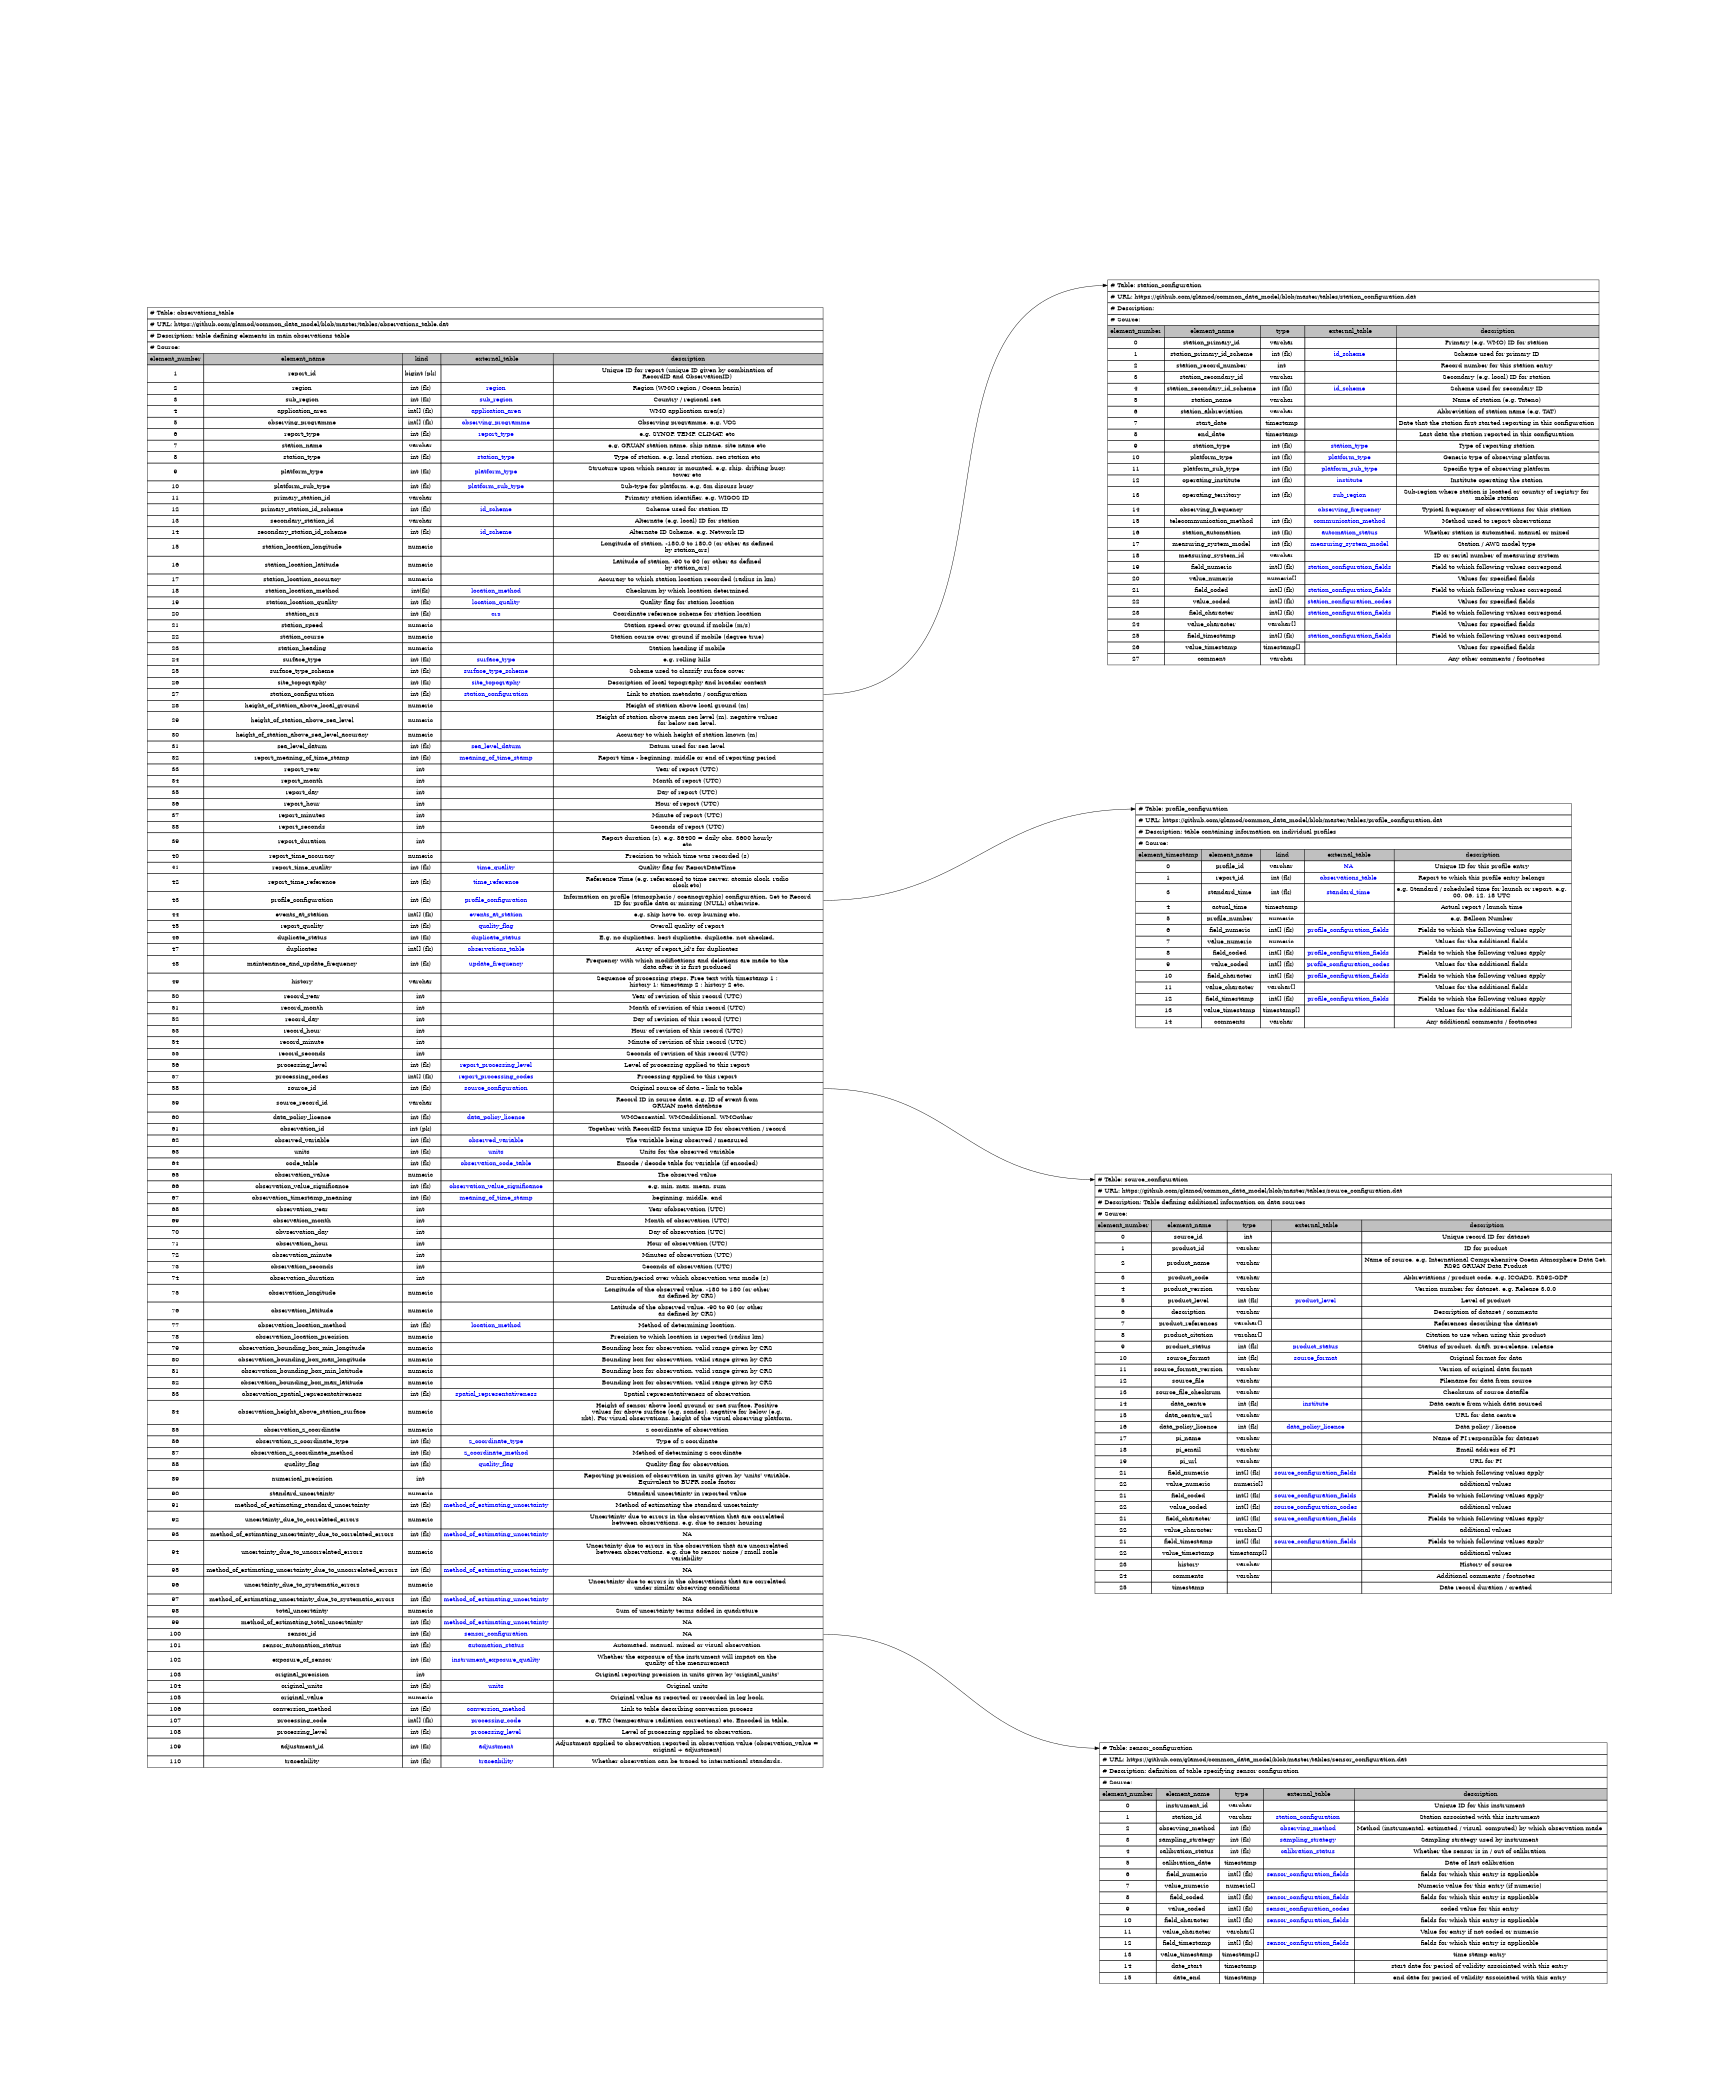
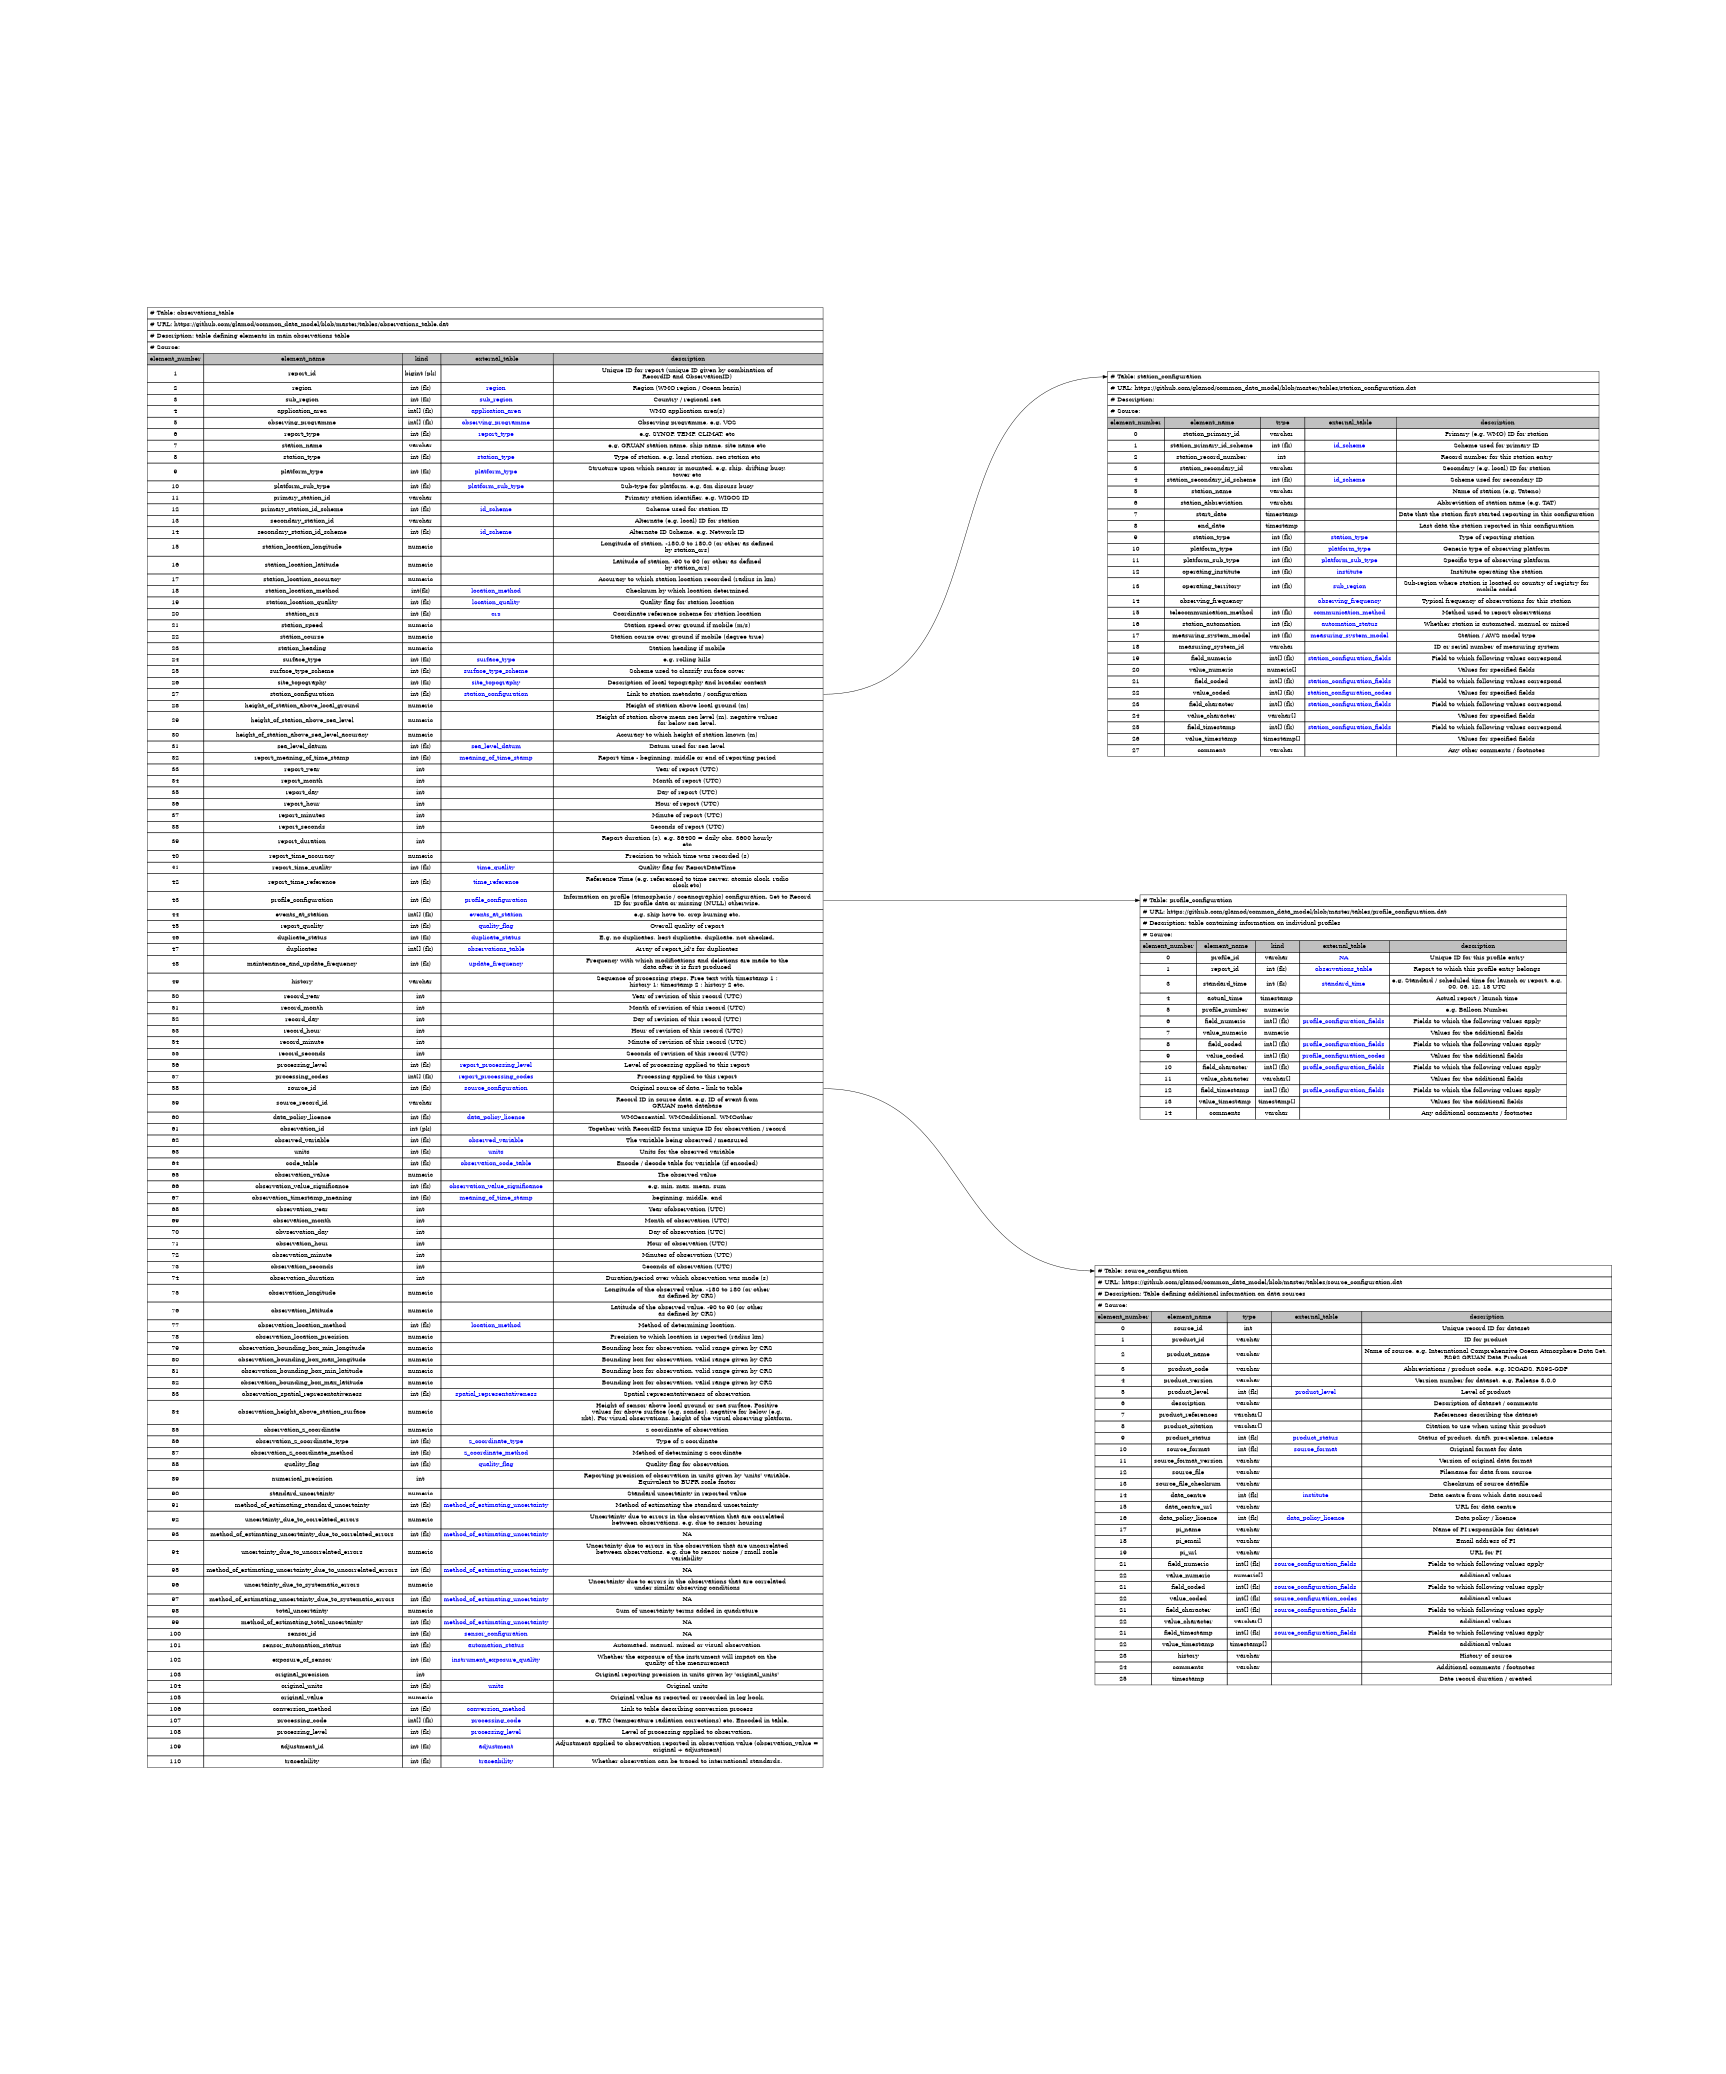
(1498, 498) -> (1498, 590)
(1168, 855) -> (1168, 946)
(1353, 1863) -> none
